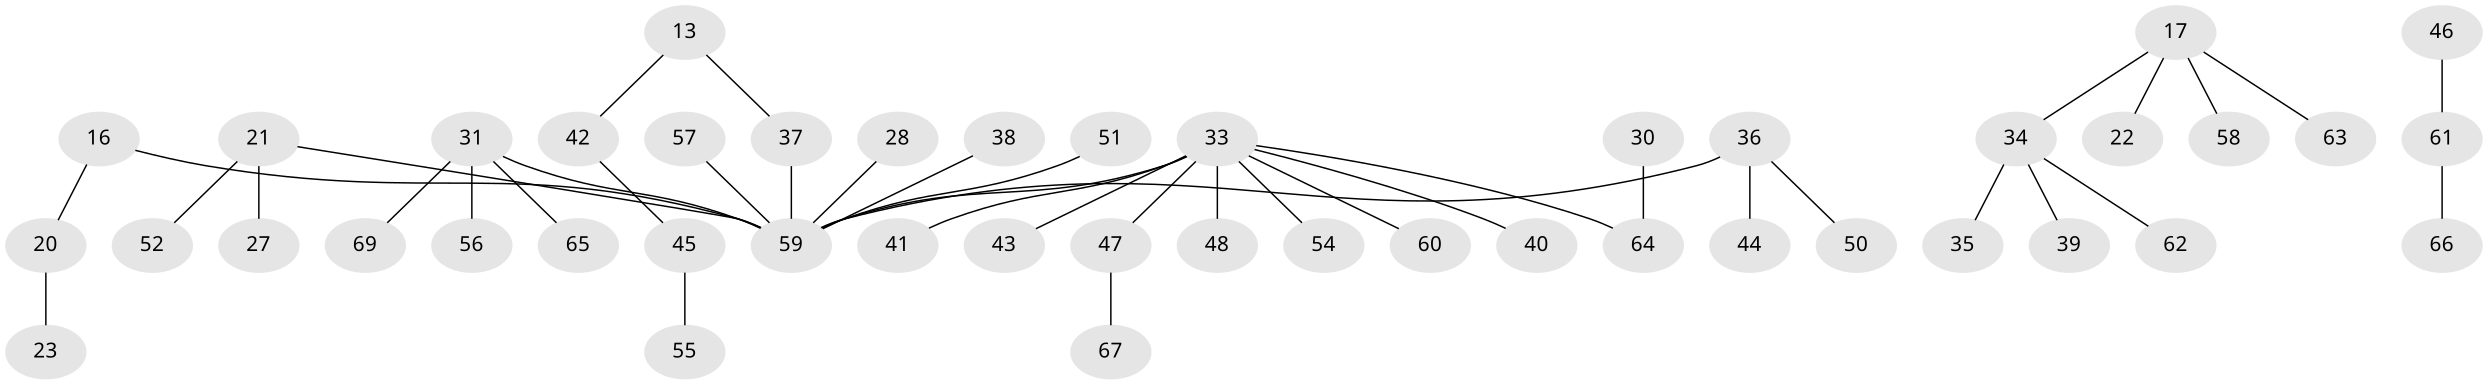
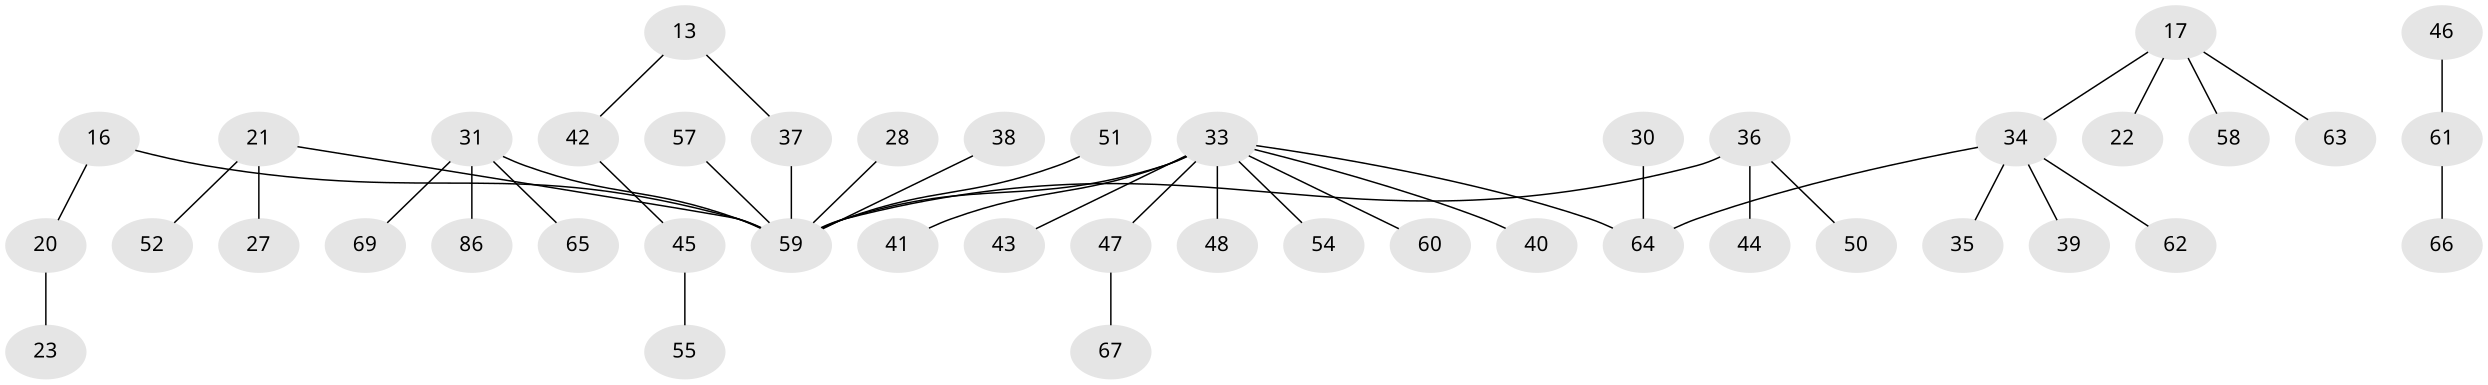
none -> (1824, 181)
(472, 246) -> (472, 246)
